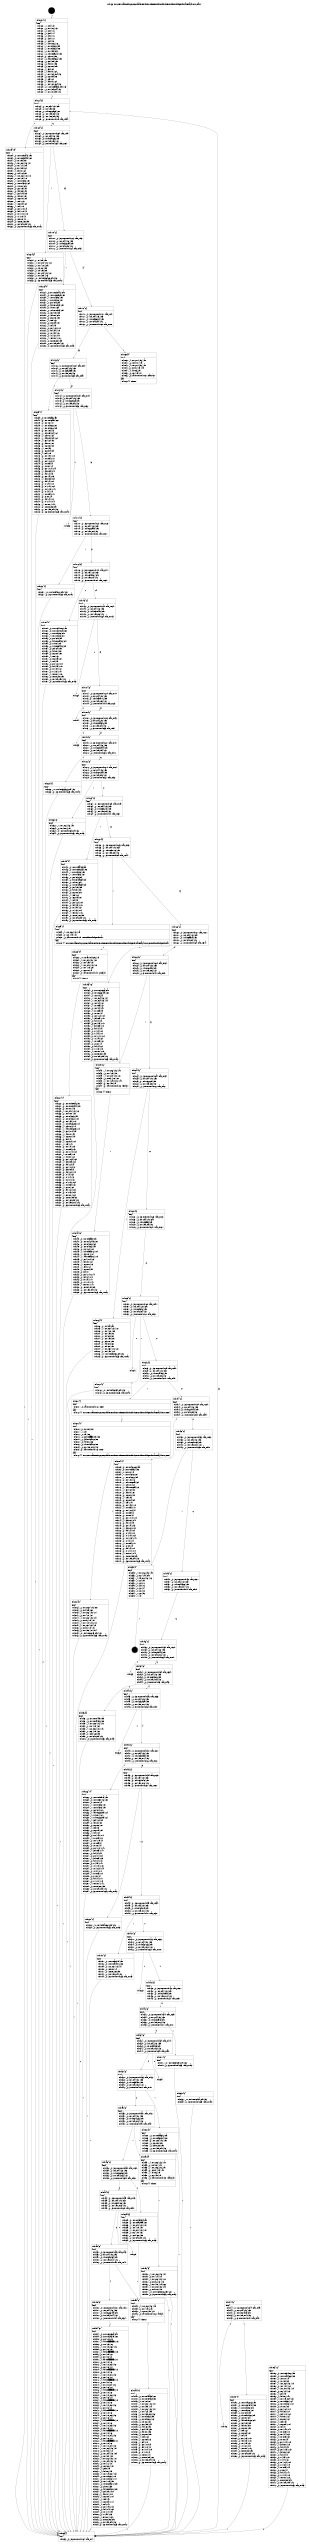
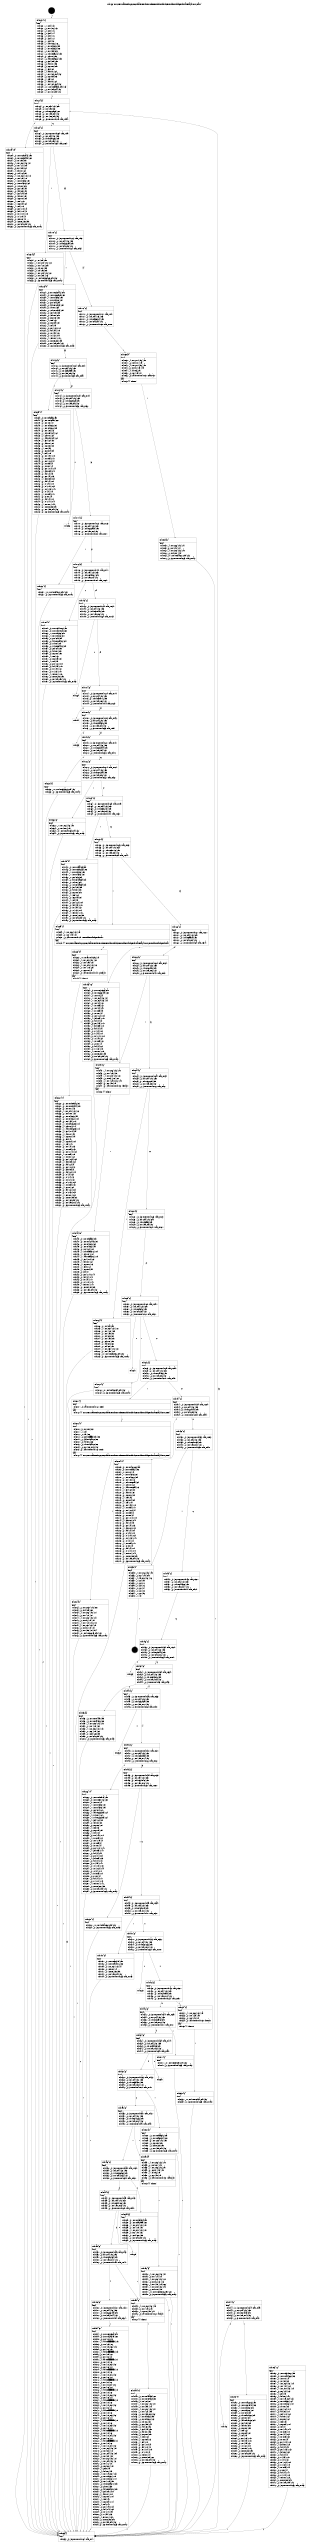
(82, 342) -> (65, 353)
none -> (178, 549)
(67, 1942) -> (67, 1942)
none -> (195, 2017)
